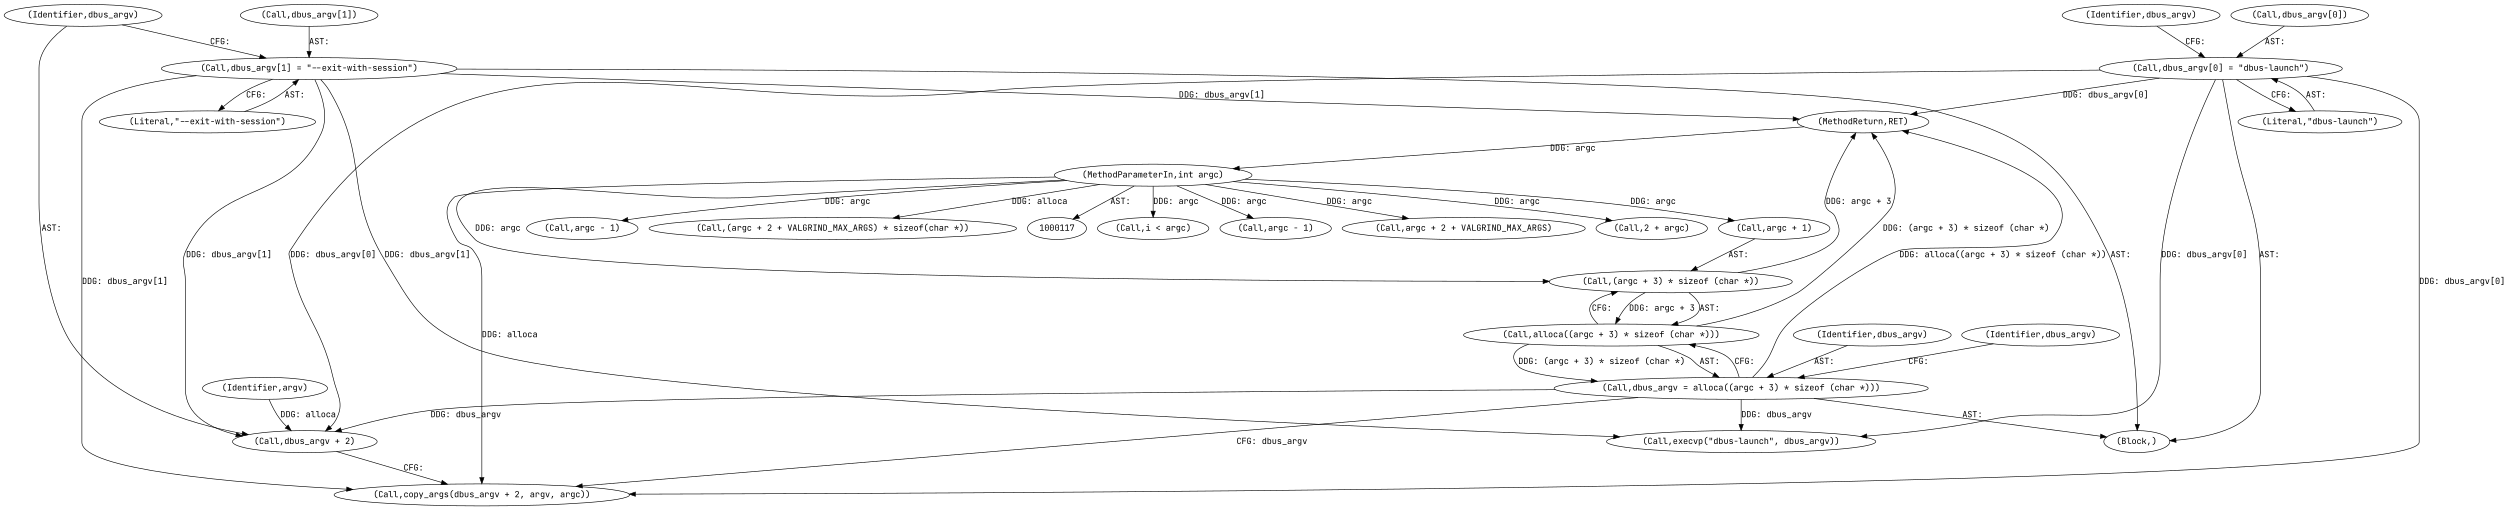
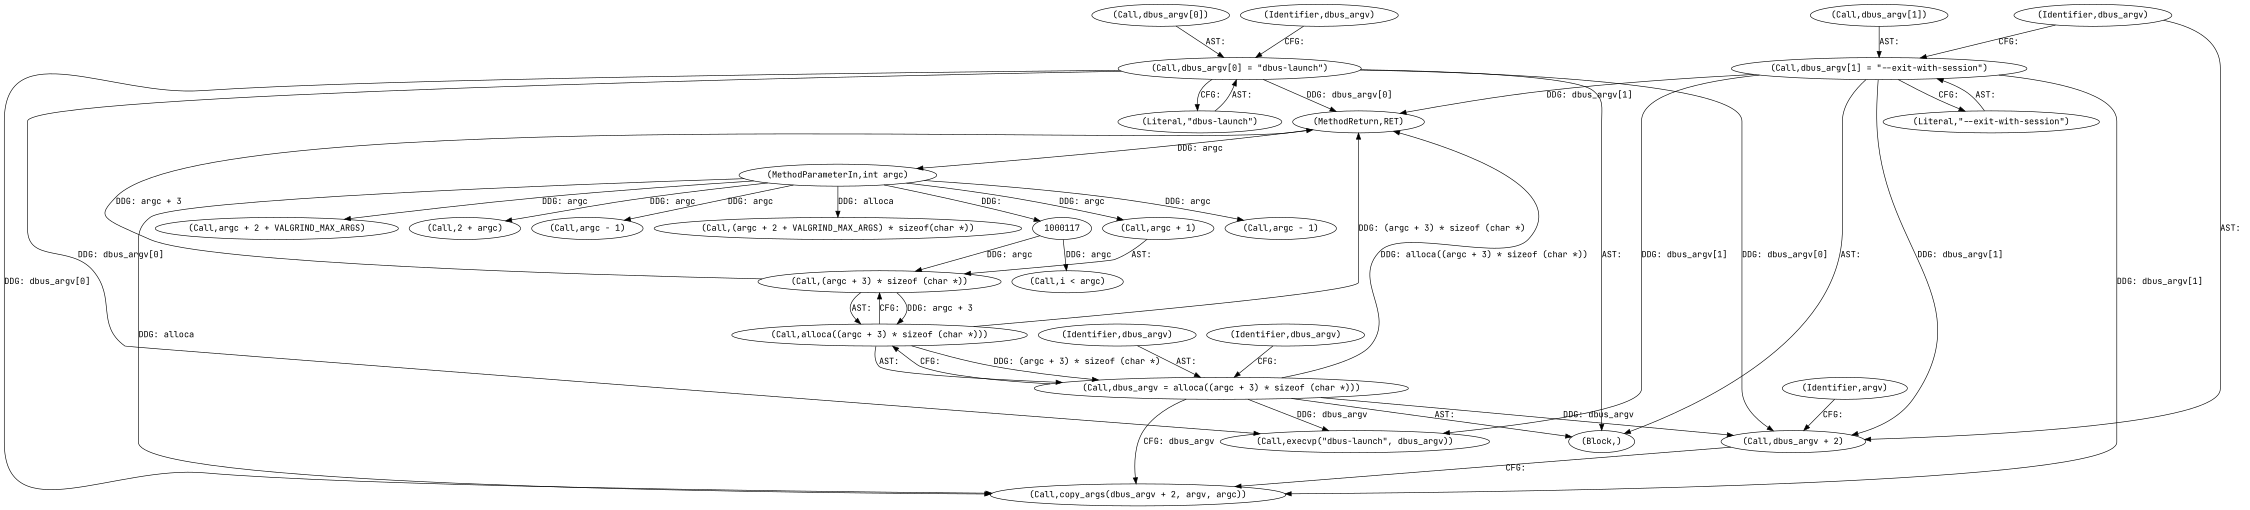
(1153, 199) -> (1065, 252)
(1123, 202) -> (994, 202)
(682, 266) -> (981, 253)
(308, 415) -> (1836, 415)
